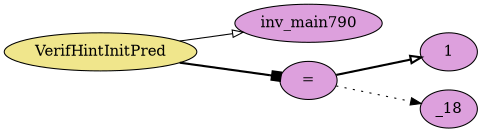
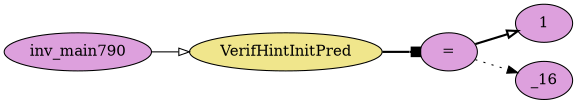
(206, 37) -> (165, 52)
(449, 109) -> (544, 80)
